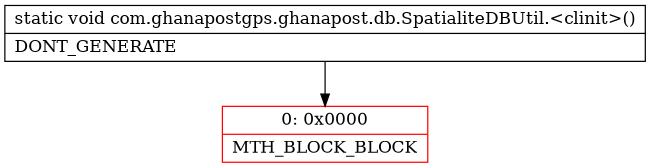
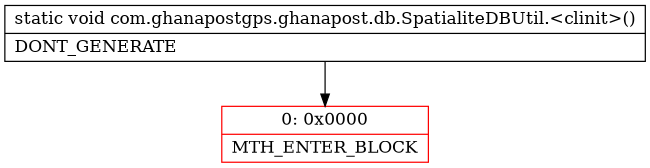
(325, 148) -> (325, 148)
